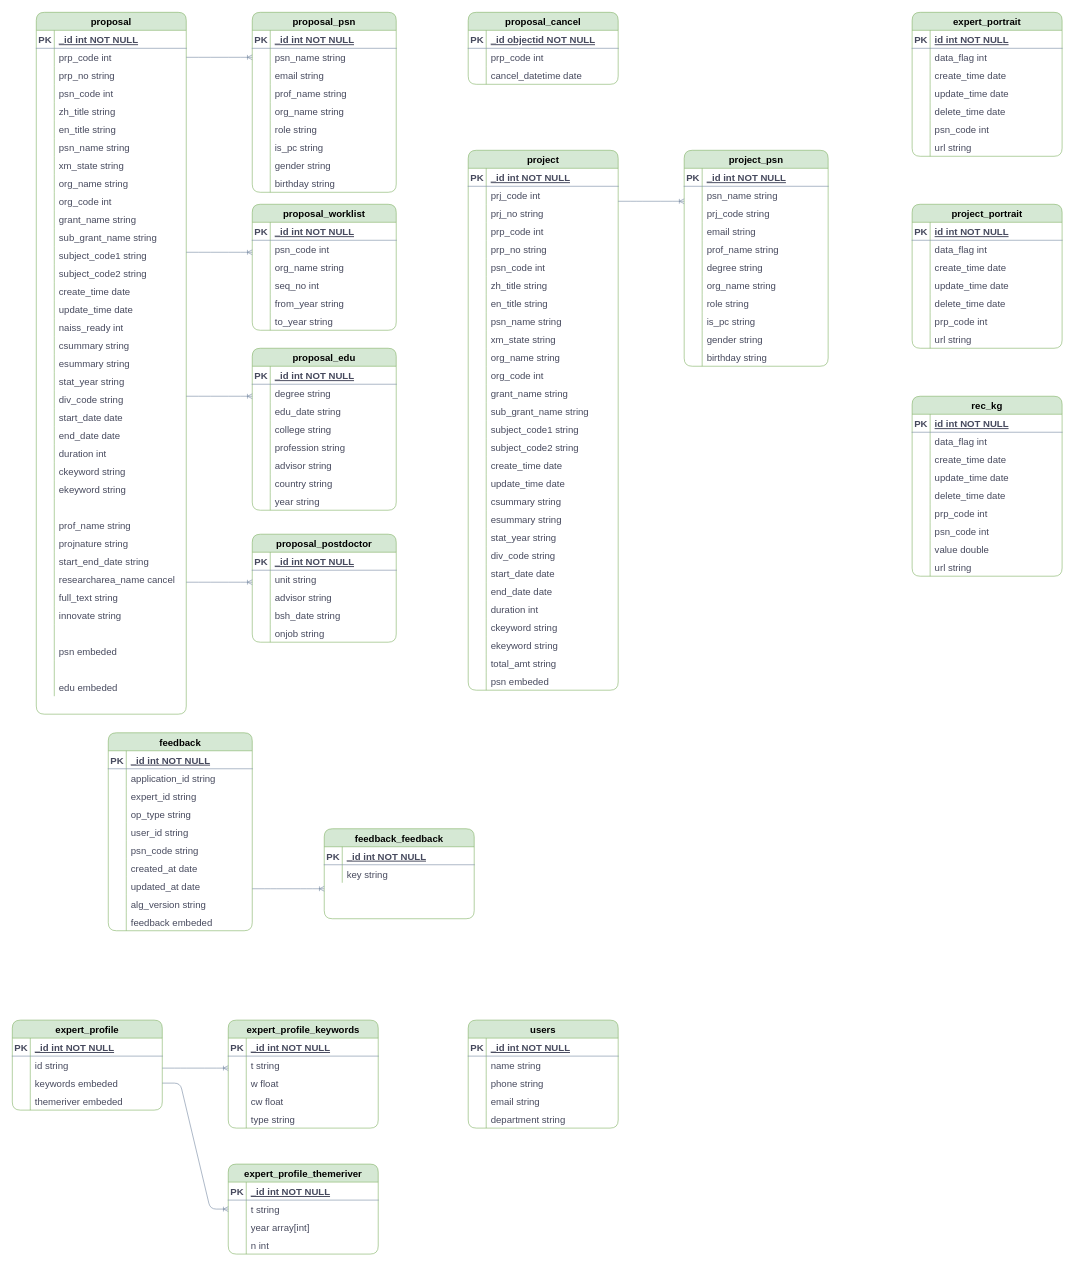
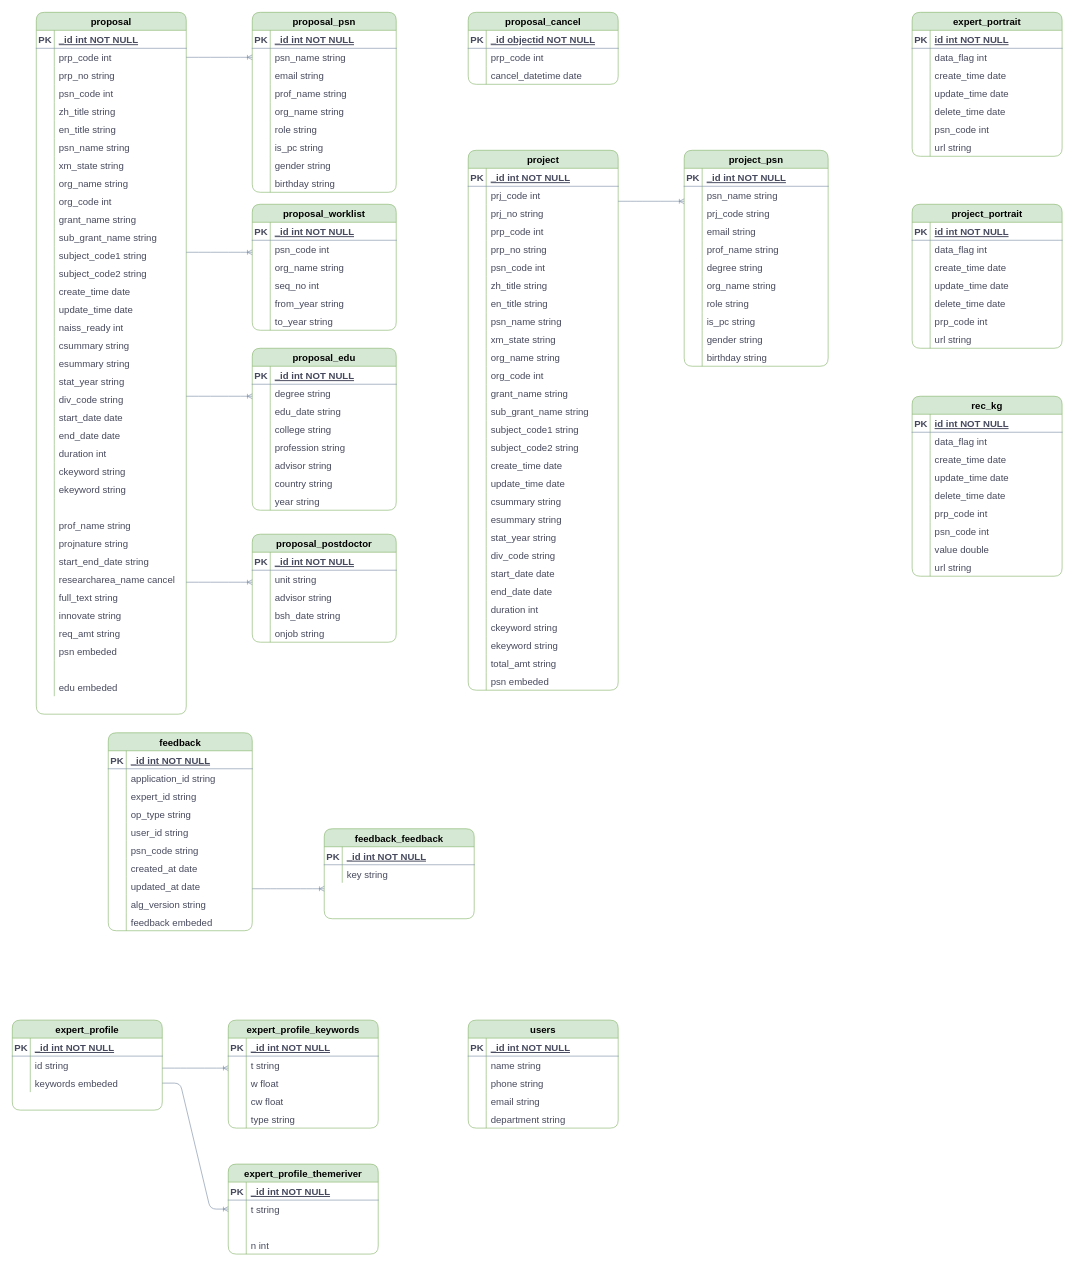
none -> (120, 633)
(96, 1101) -> none
(312, 1227) -> none
